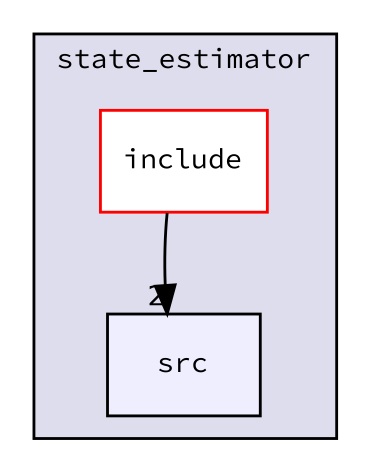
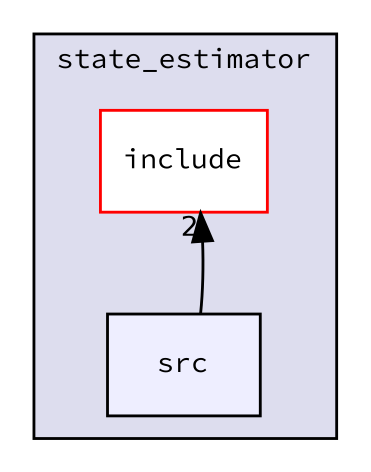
(165, 249) -> (203, 278)
